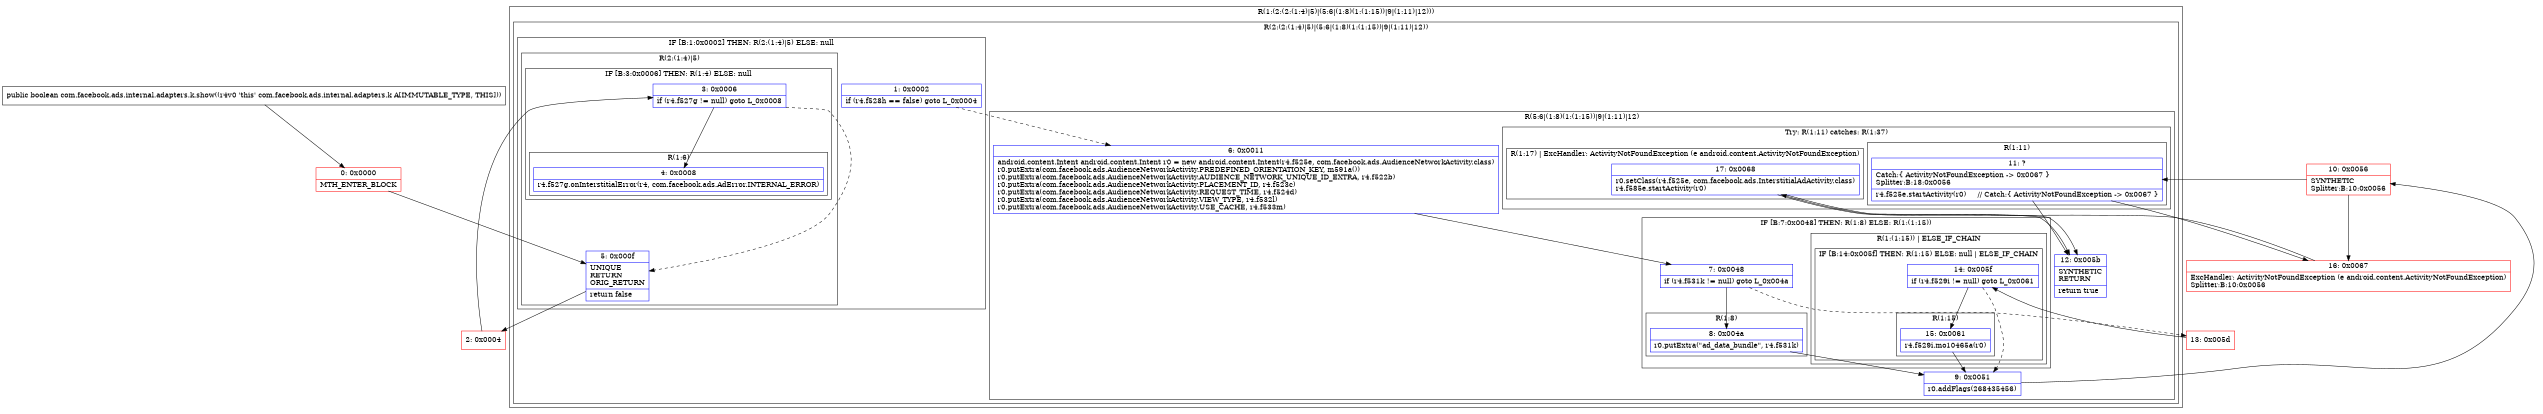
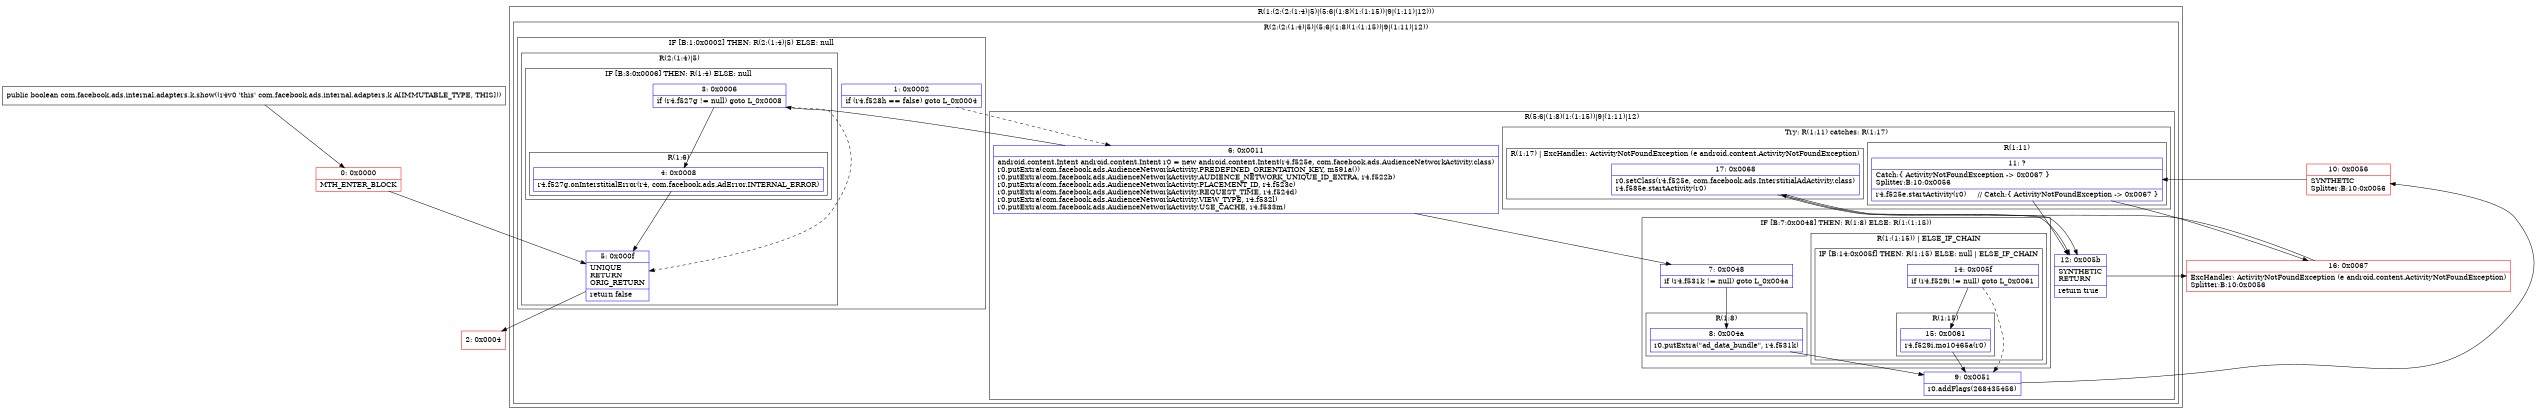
(1836, 133) -> (1836, 133)
(496, 157) -> (928, 124)
(1914, 183) -> (1914, 183)
none -> (654, 219)
(2348, 225) -> (2144, 276)
(2210, 340) -> none
